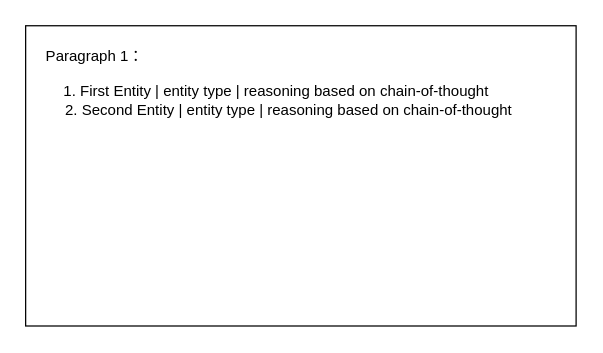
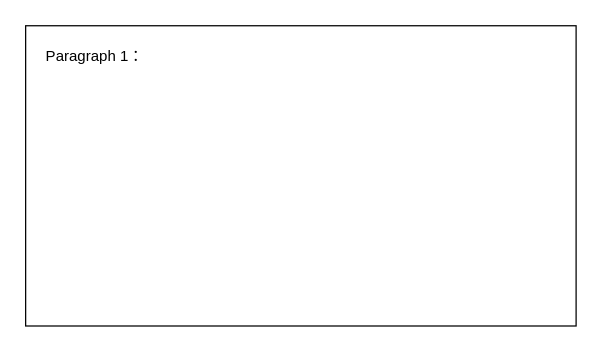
(276, 101) -> none
